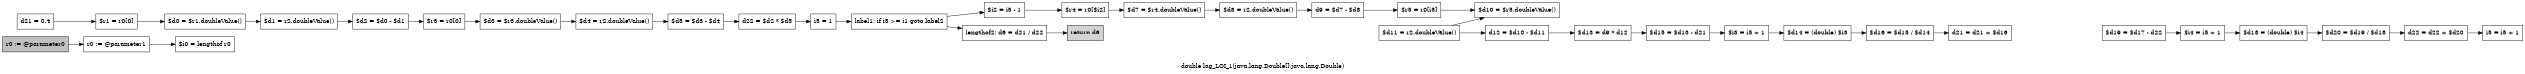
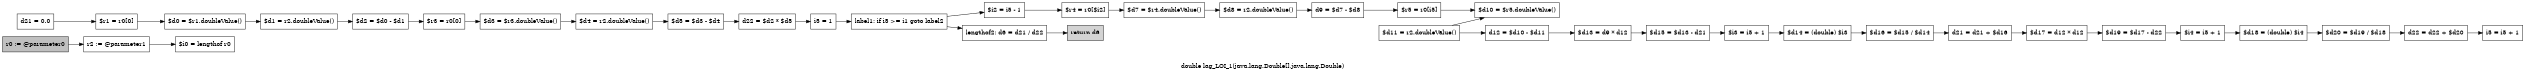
(35, 22) -> (35, 22)
none -> (2057, 33)
(117, 44) -> (117, 44)
